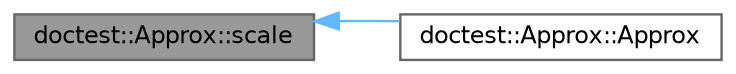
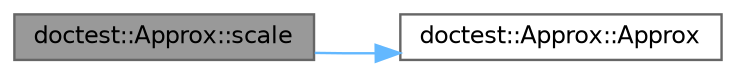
(369, 21) -> (345, 53)
